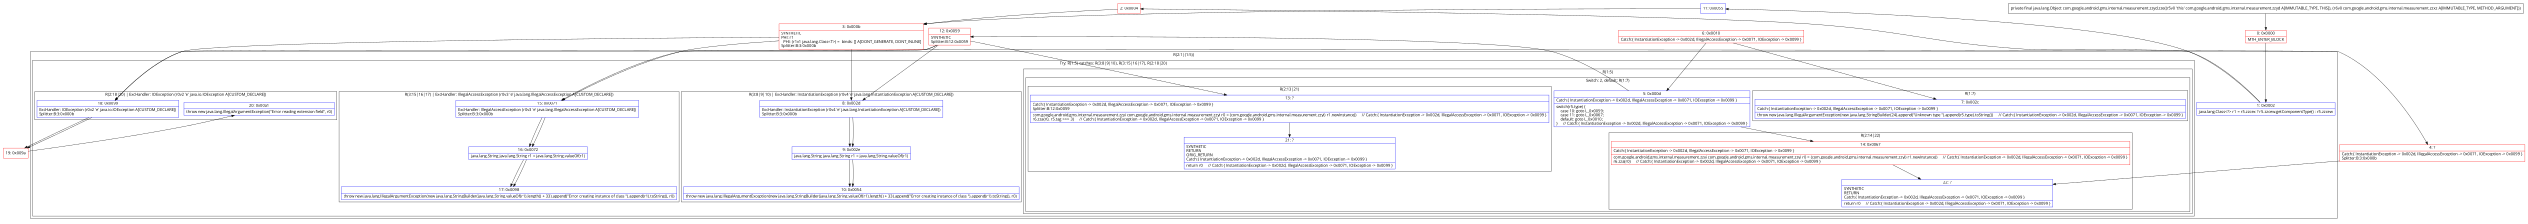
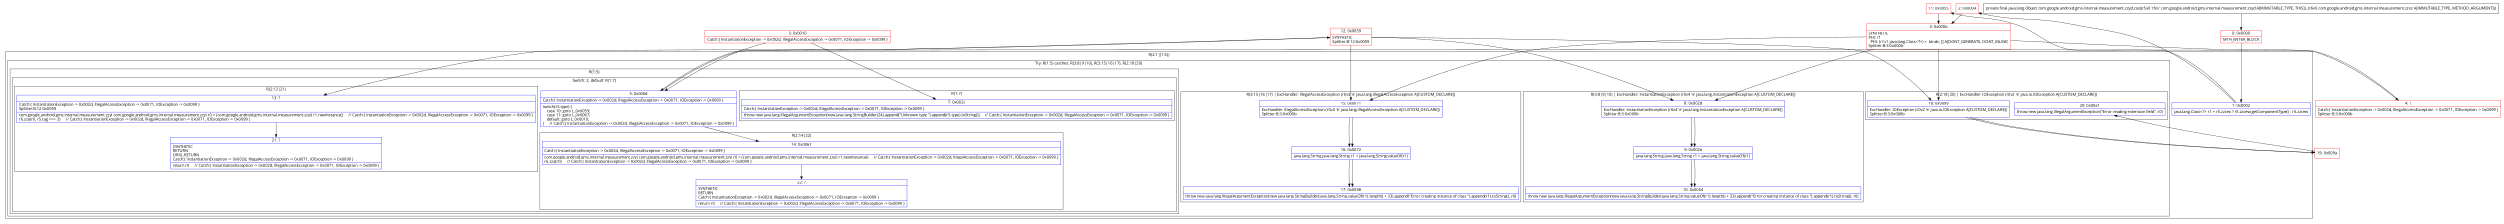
(1713, 9) -> (1939, 9)
(1871, 153) -> (801, 153)
(2198, 173) -> (1577, 50)
